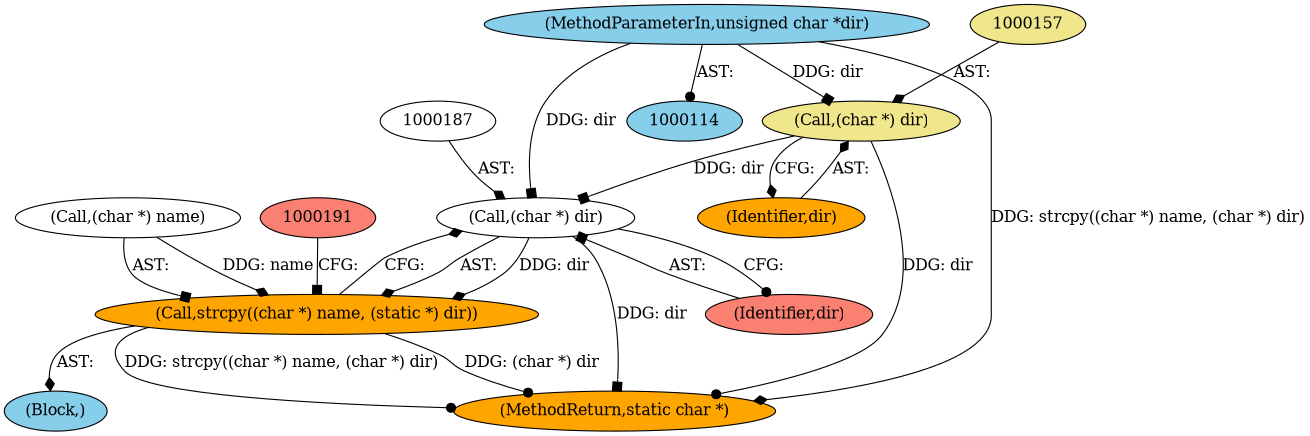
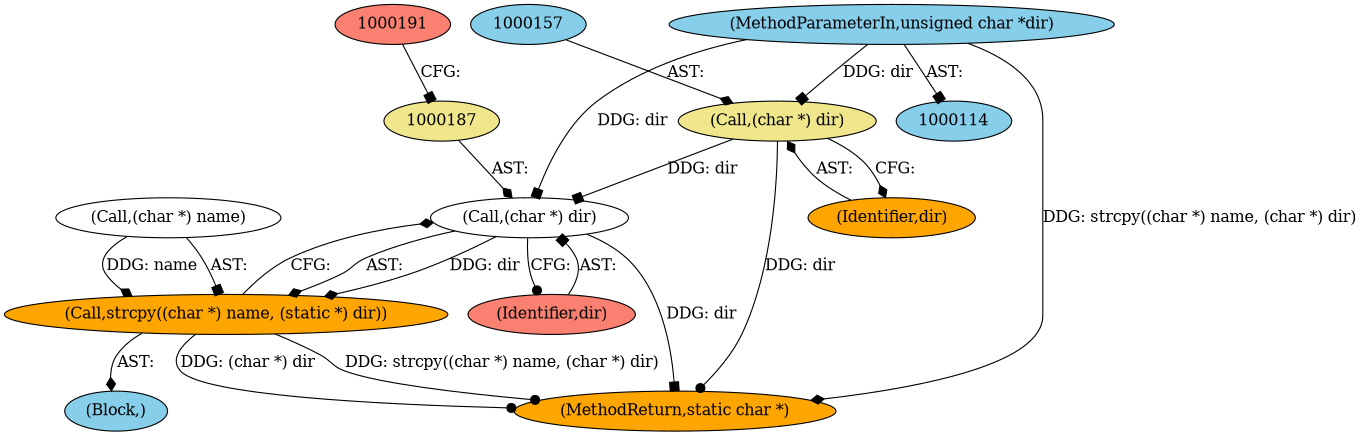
(1028, 24) -> (528, 24)
(697, 68) -> (920, 68)
(438, 121) -> (442, 121)
(317, 261) -> (415, 68)
